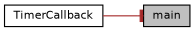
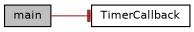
(121, 16) -> (68, 16)
